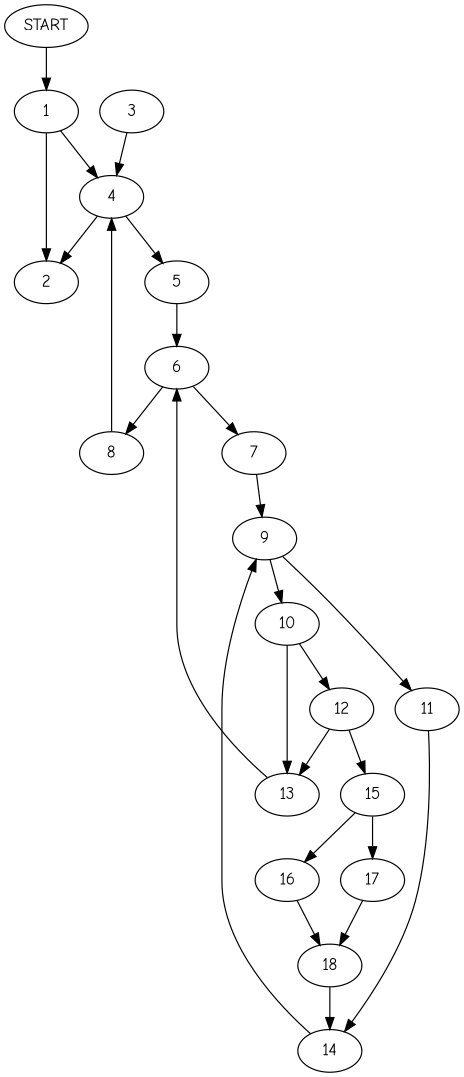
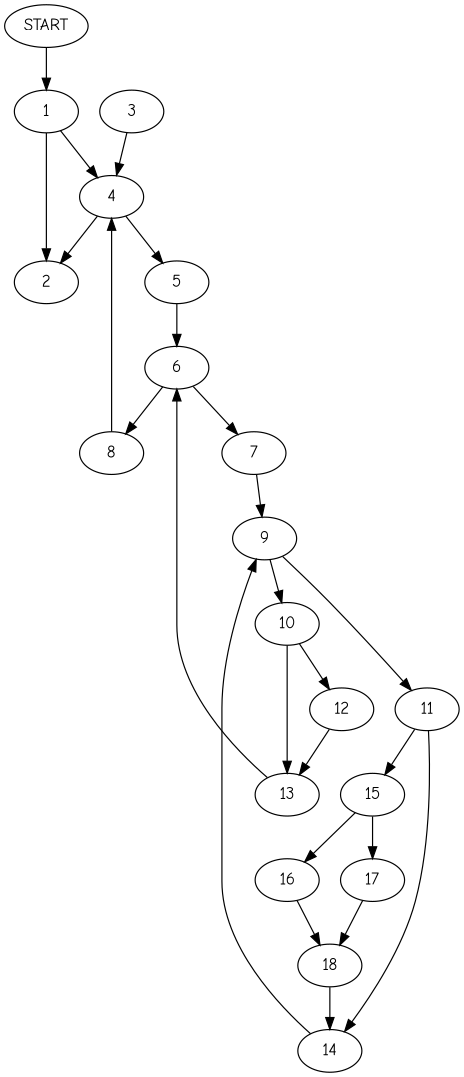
(355, 746) -> (403, 747)
